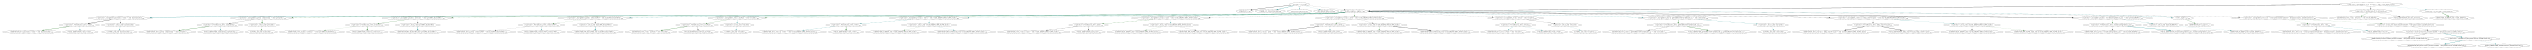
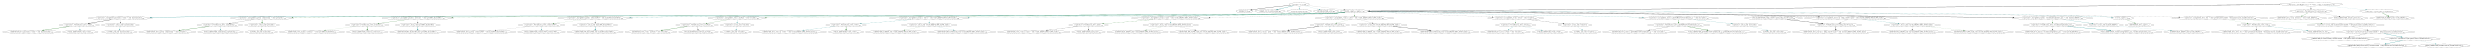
(1891, 28) -> (1804, 22)
